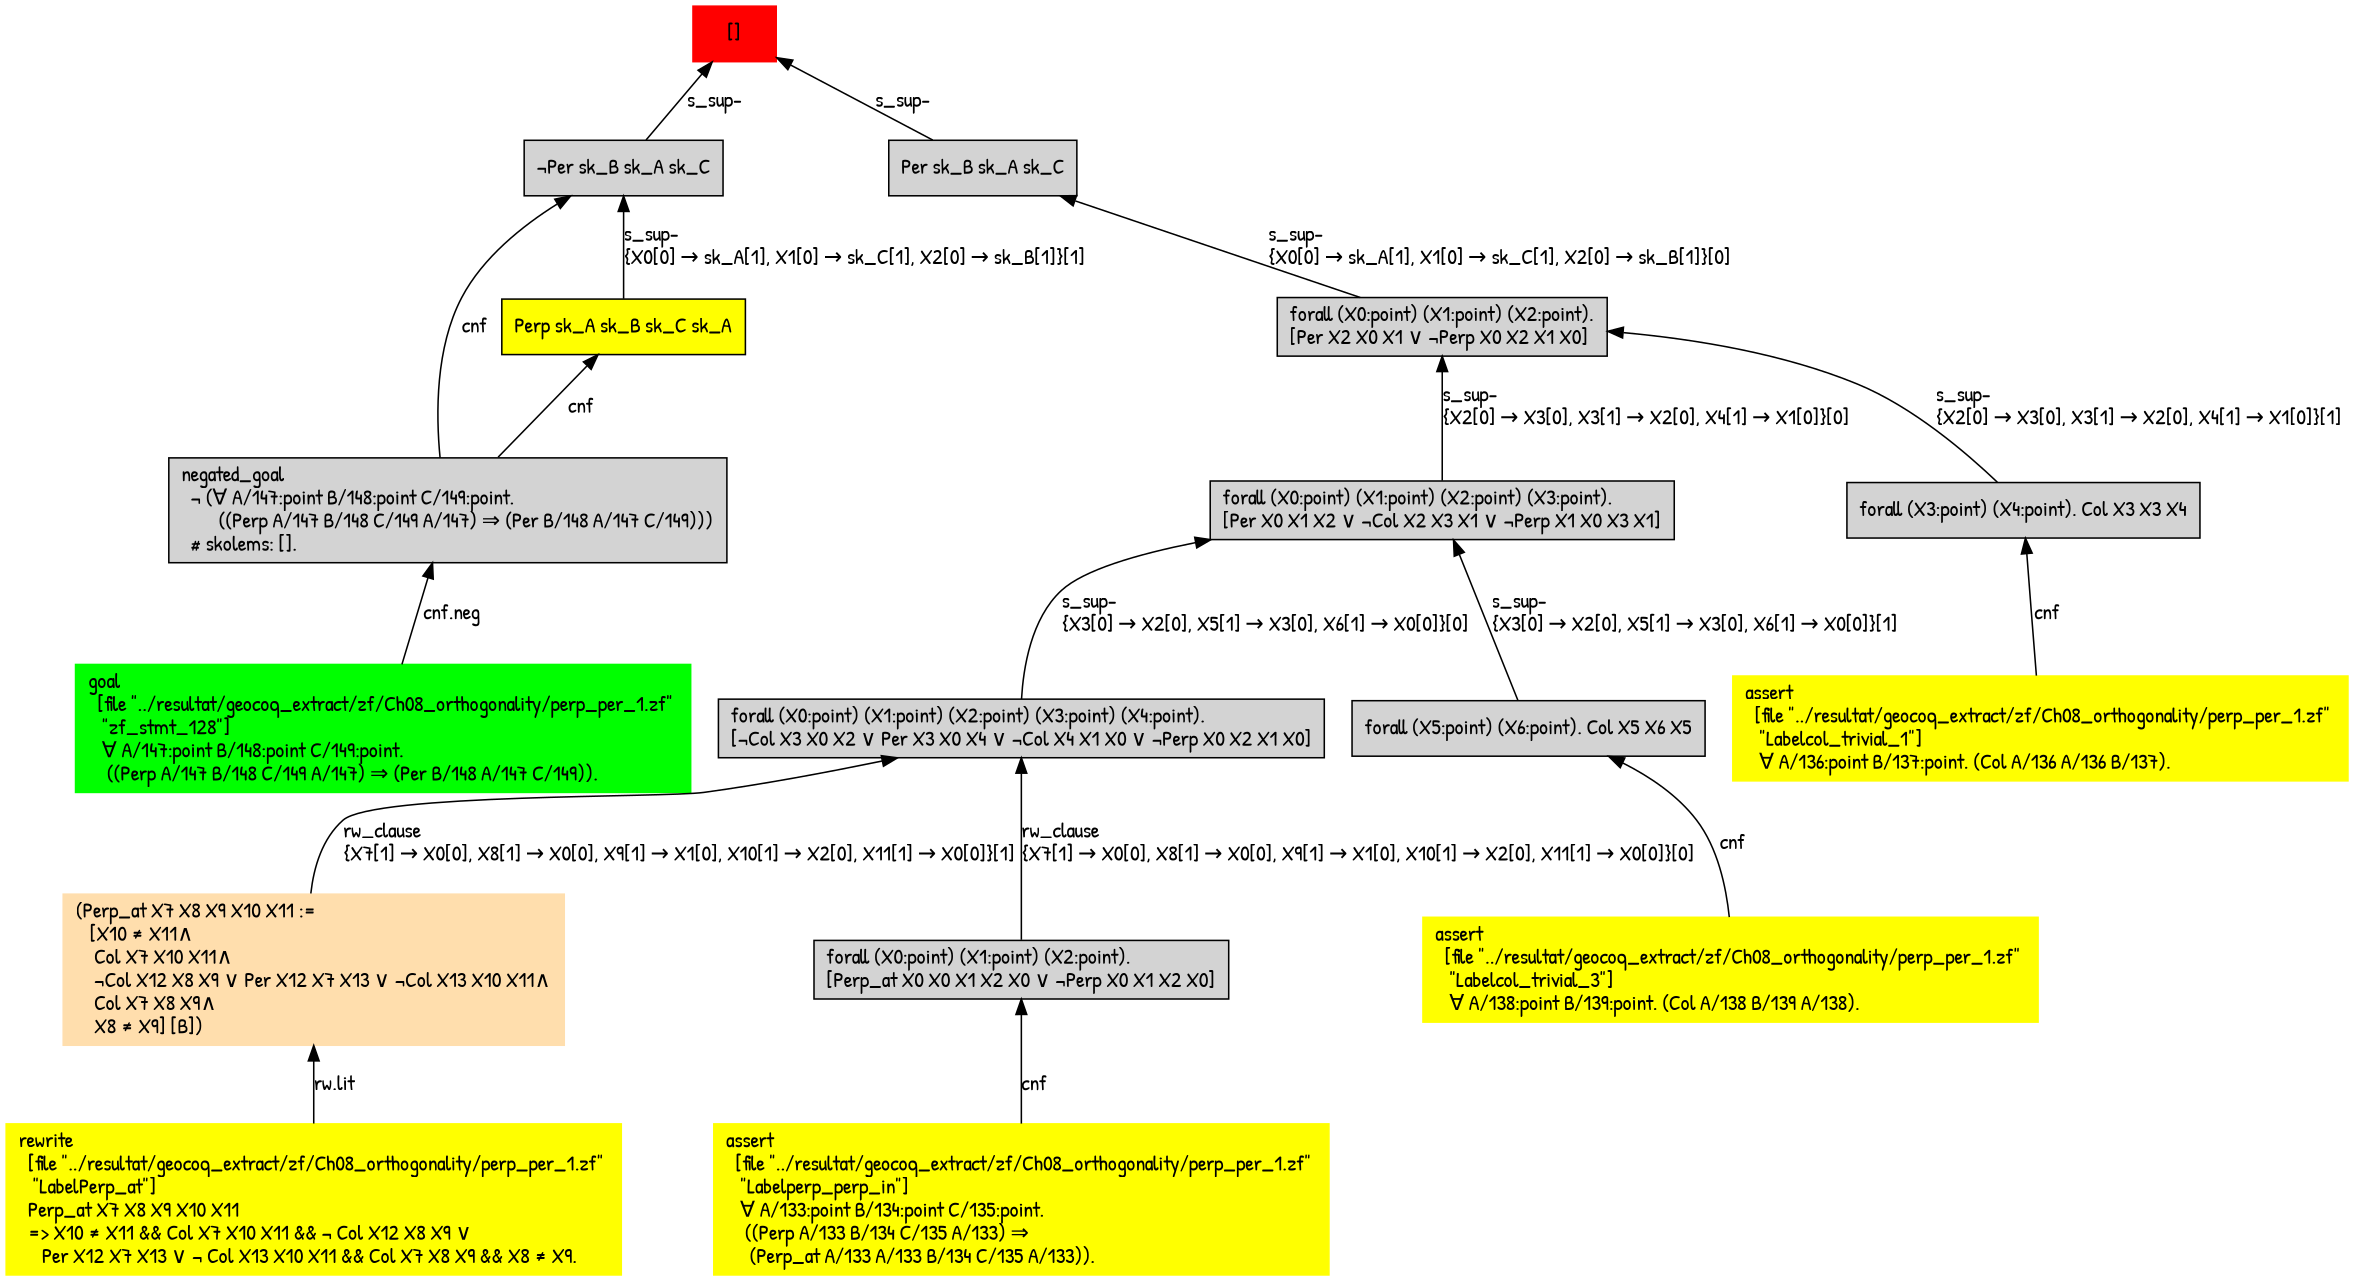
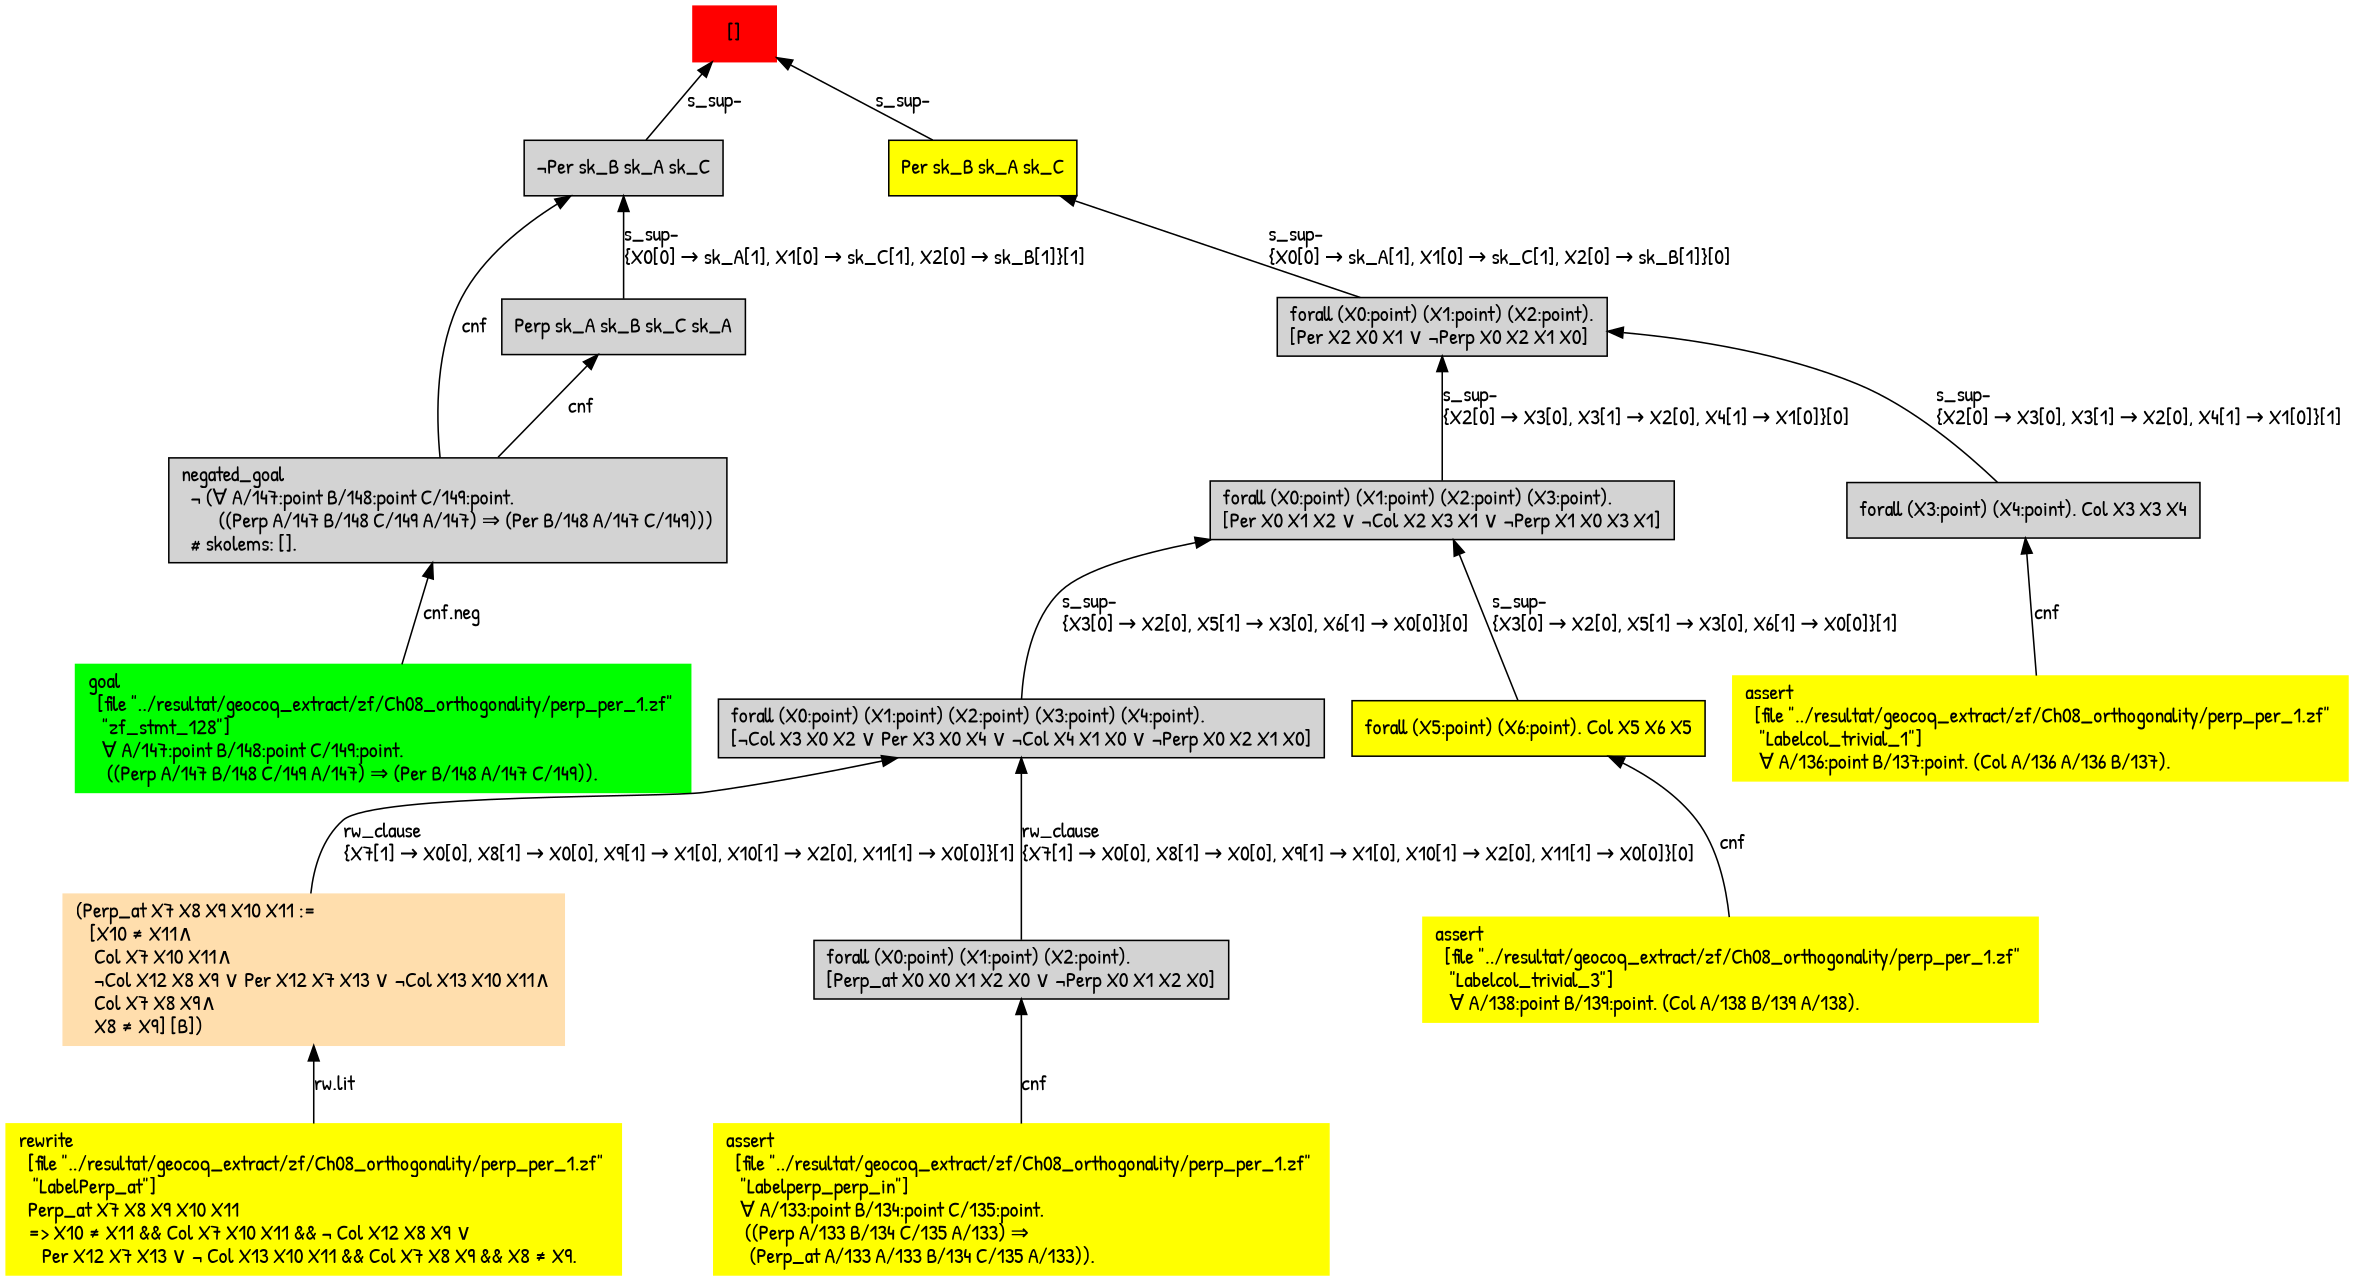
(983, 168) -> (983, 168)
(624, 327) -> (624, 327)
(1529, 728) -> (1529, 728)
